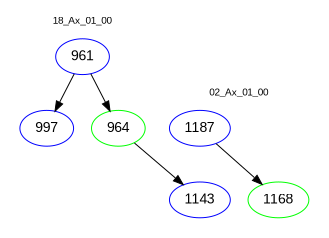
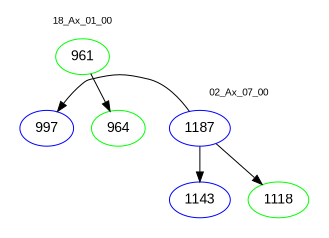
(83, 57) -> (83, 57)
(67, 88) -> (128, 75)
(239, 93) -> (239, 93)
(155, 161) -> (200, 159)
(278, 200) -> (278, 200)
